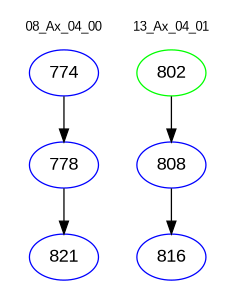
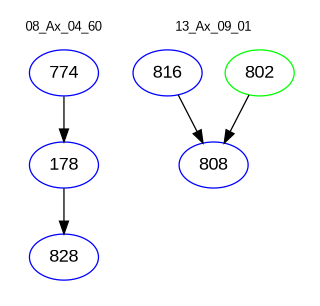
(64, 28) -> (64, 28)
(171, 28) -> (214, 28)
(64, 165) -> (64, 165)
(171, 205) -> (188, 113)
(64, 257) -> (64, 257)
